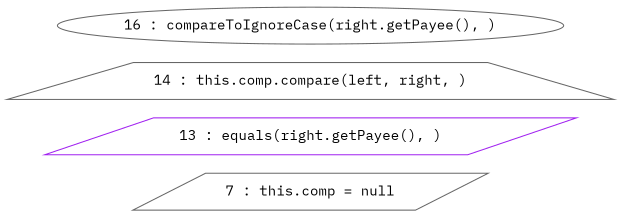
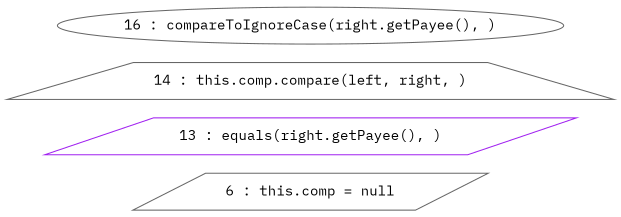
(311, 192) -> (311, 192)
